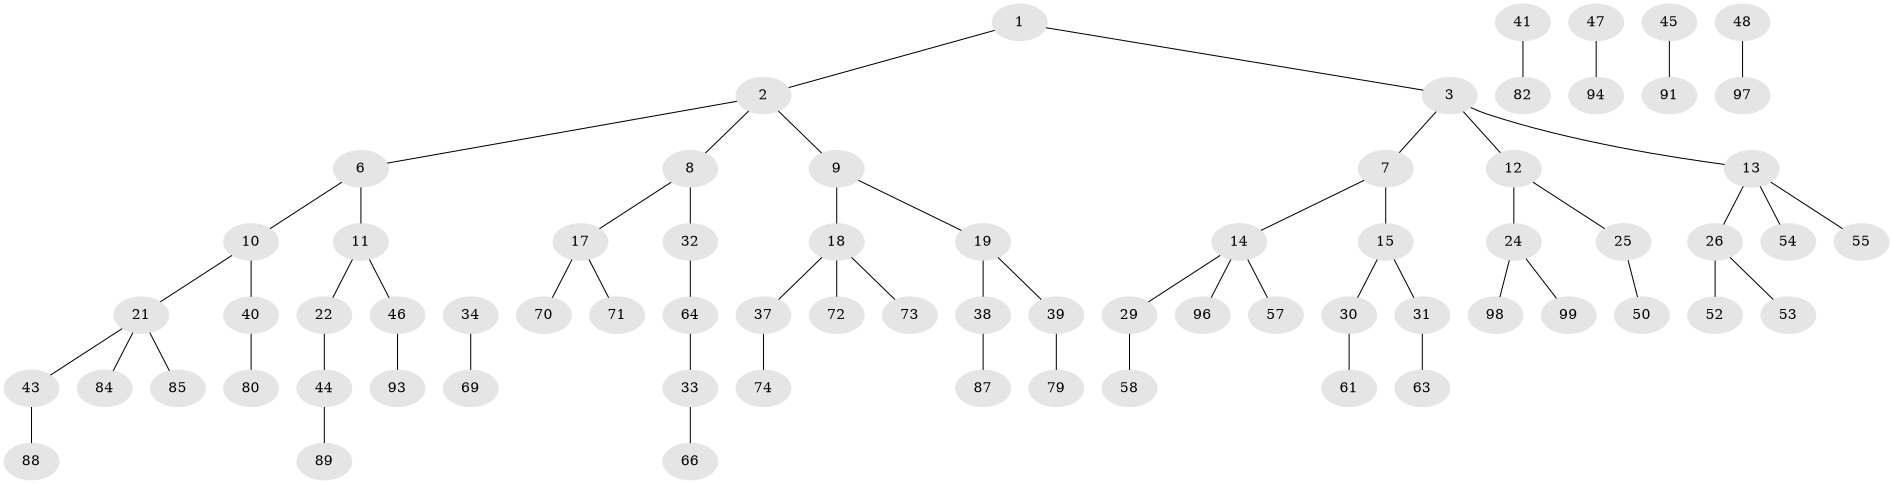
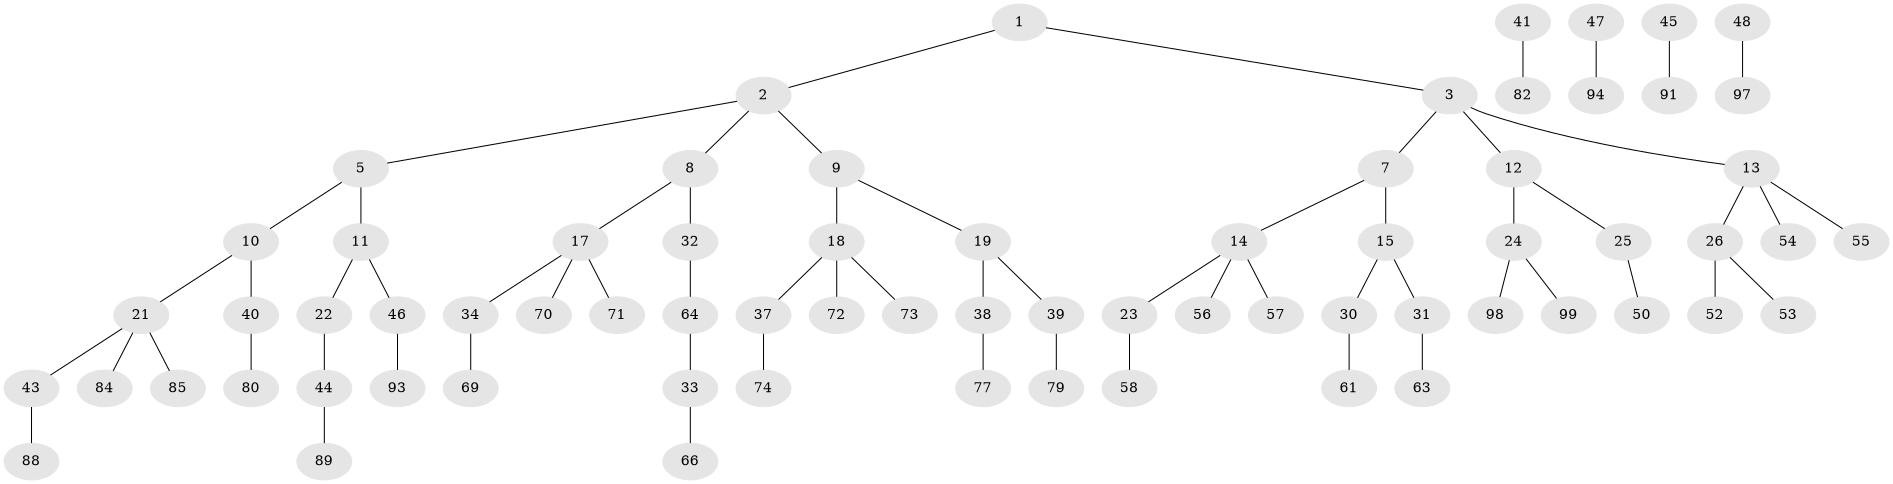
(361, 169) -> (361, 169)
none -> (526, 279)
(1130, 315) -> (1130, 315)
(1203, 315) -> (1203, 315)
(983, 388) -> (983, 388)
